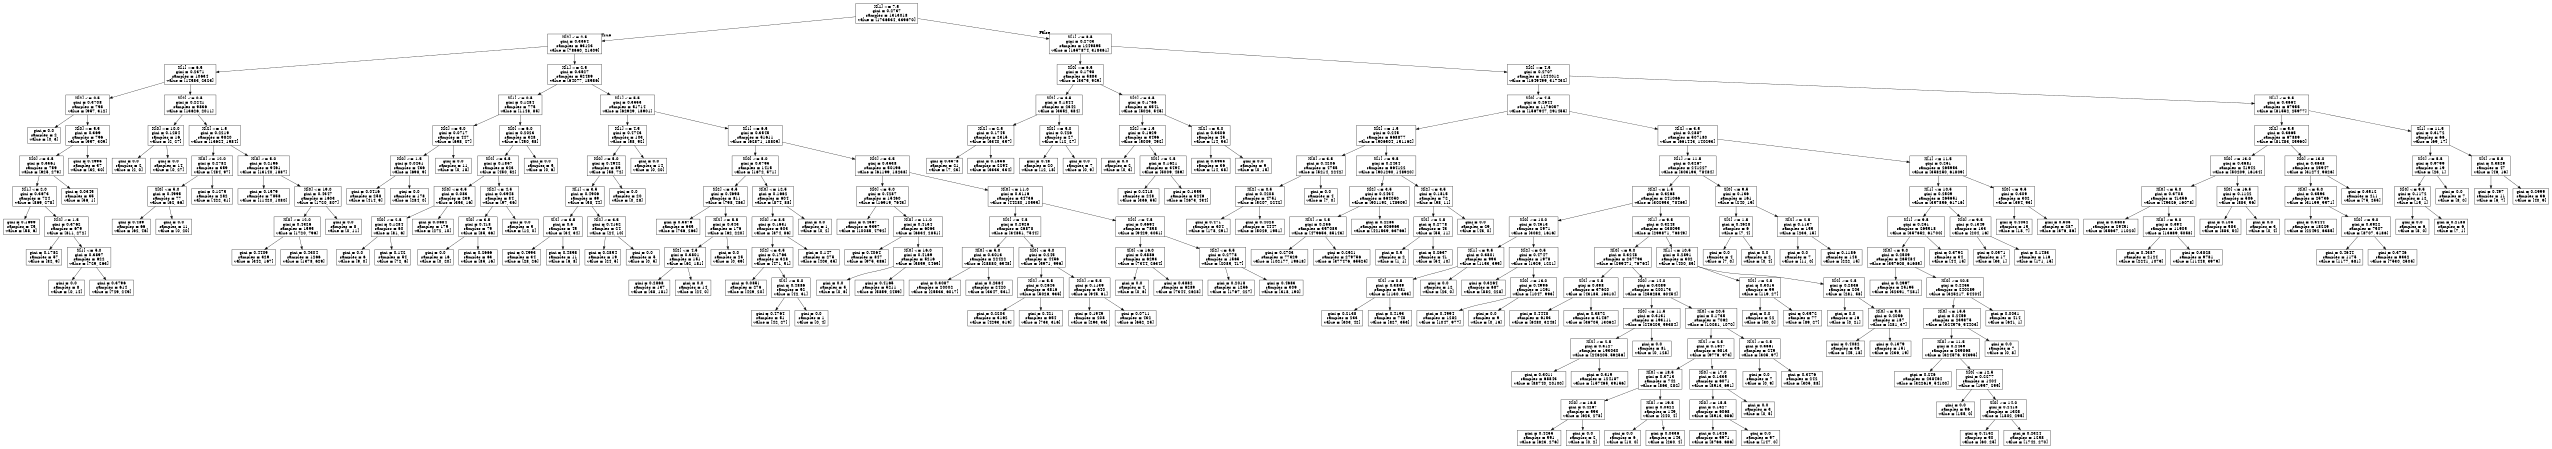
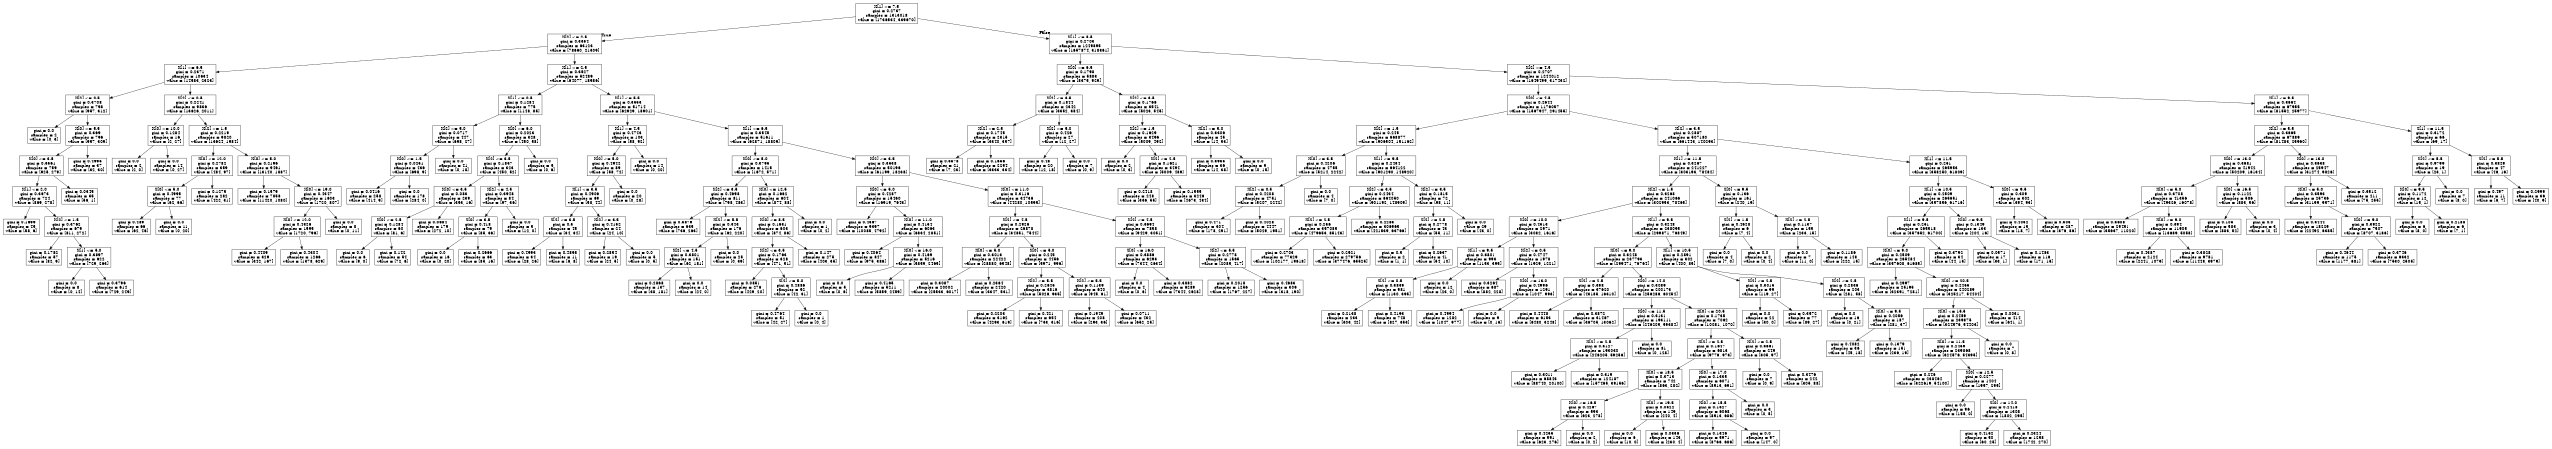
(453, 166) -> (453, 166)
(1476, 227) -> (1476, 227)
